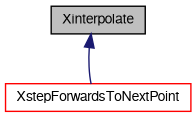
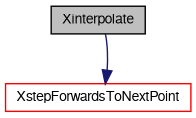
(89, 66) -> (107, 52)
